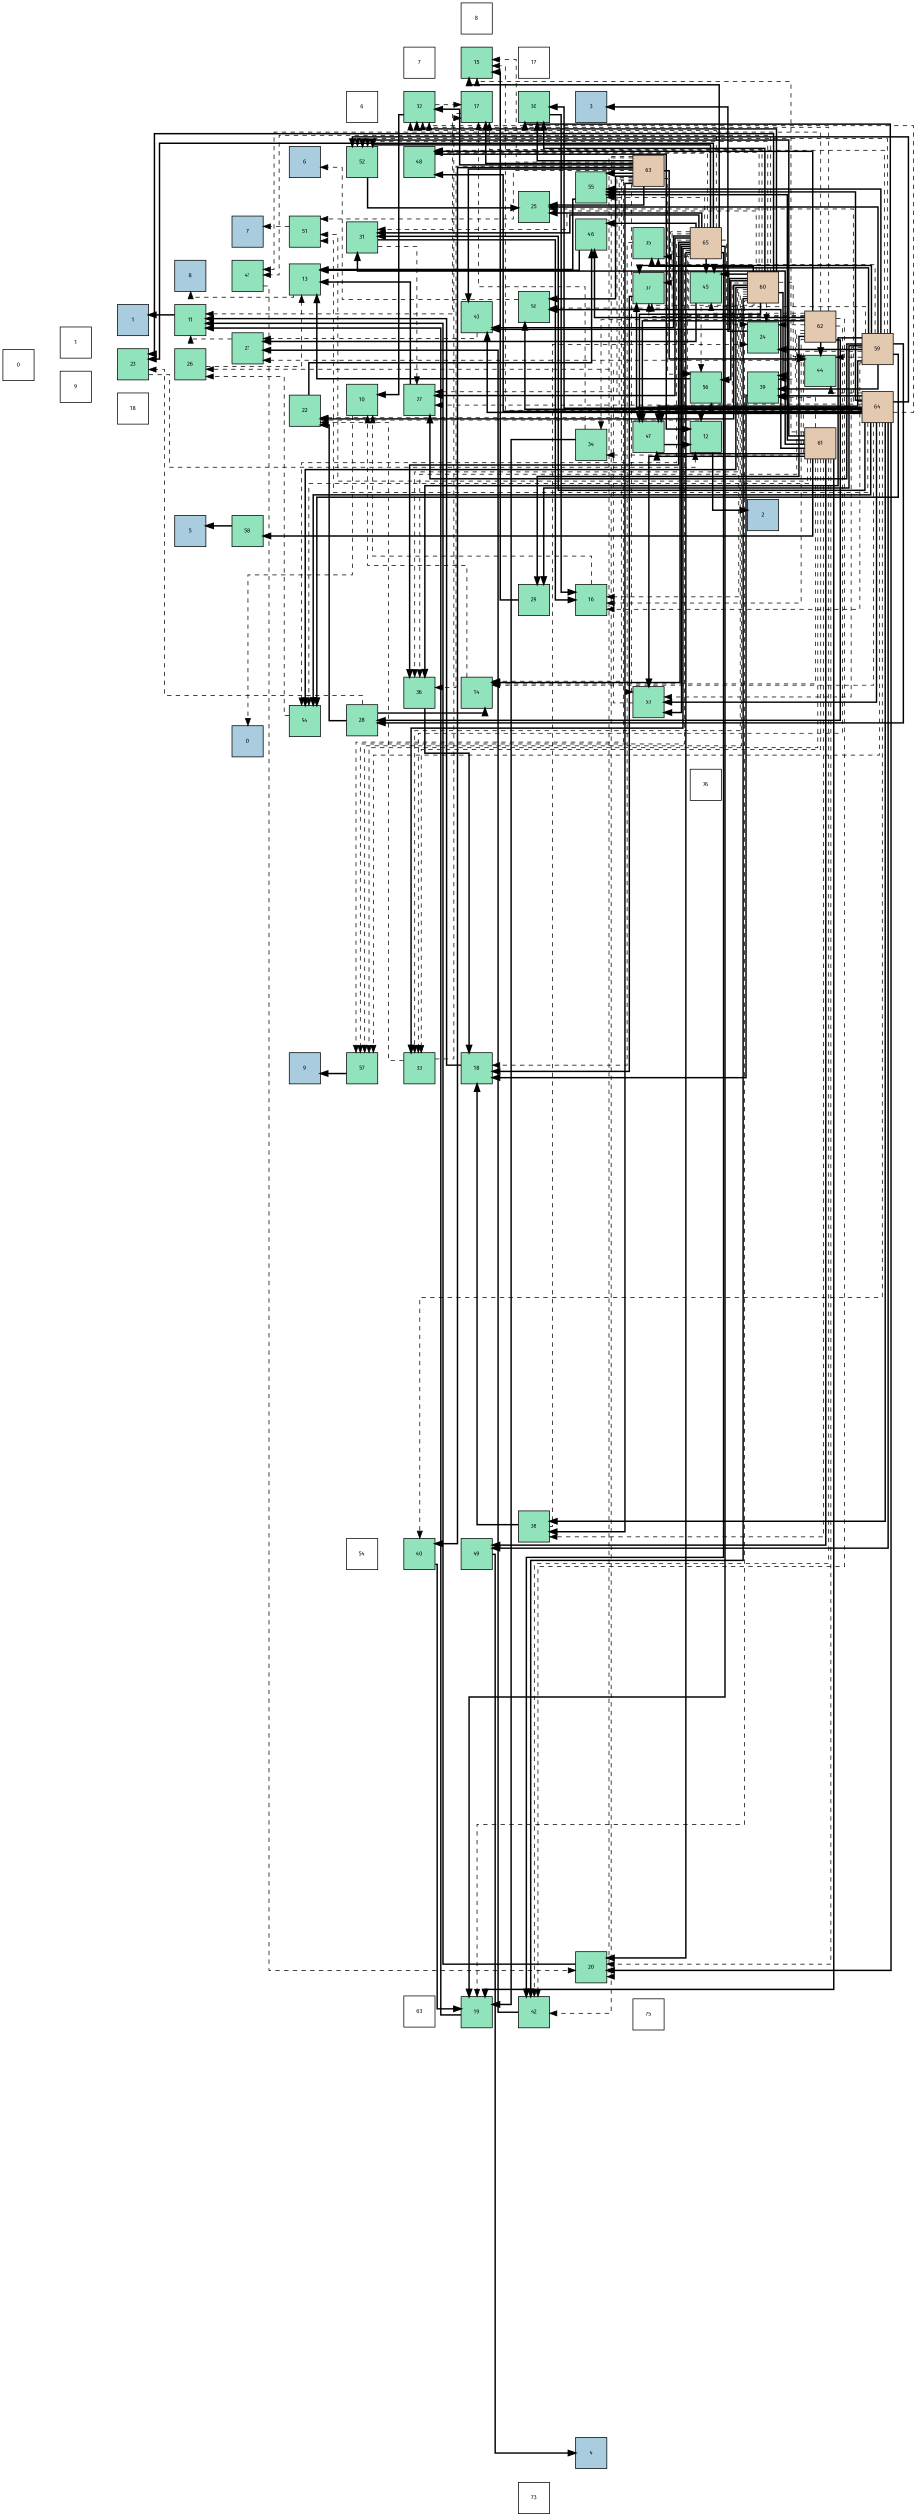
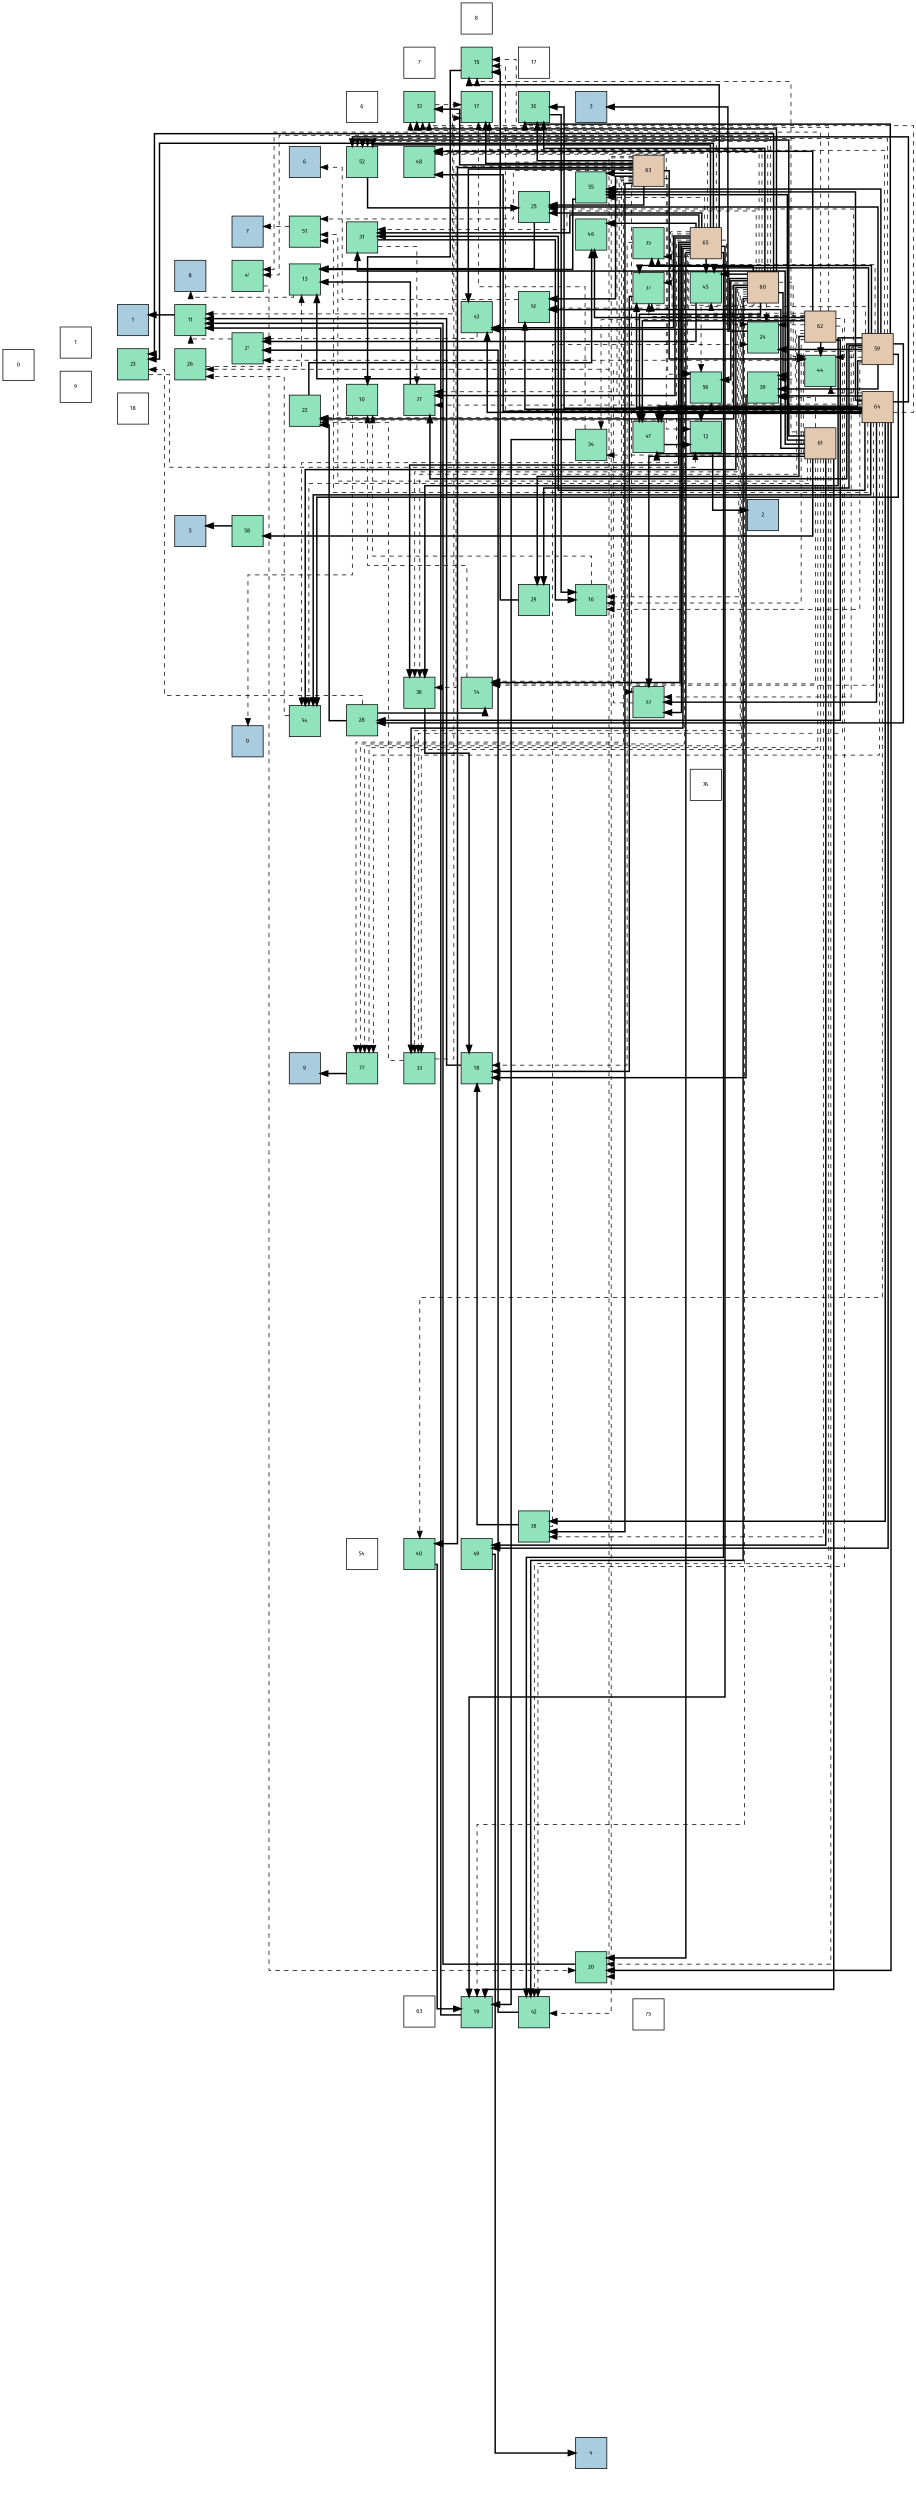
(666, 158) -> (666, 158)
(399, 259) -> (448, 257)
(464, 270) -> (454, 269)
(362, 1068) -> (362, 1068)
(534, 2498) -> none
